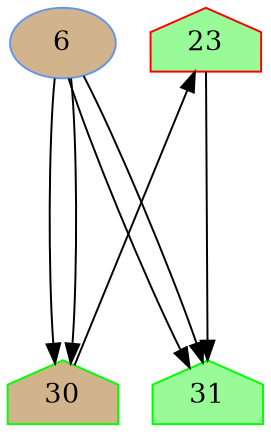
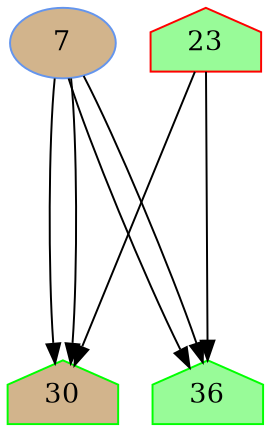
(63, 43) -> (63, 43)
(120, 255) -> (150, 182)
(208, 396) -> (208, 396)
